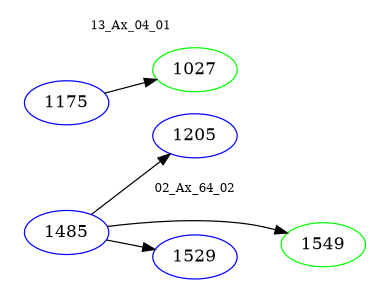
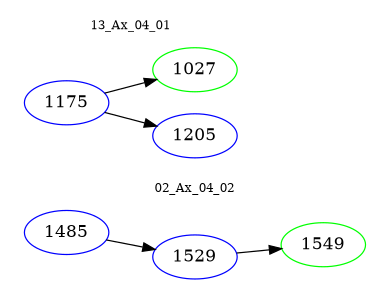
(126, 188) -> (125, 118)
(195, 189) -> (195, 189)
(192, 221) -> (253, 251)
